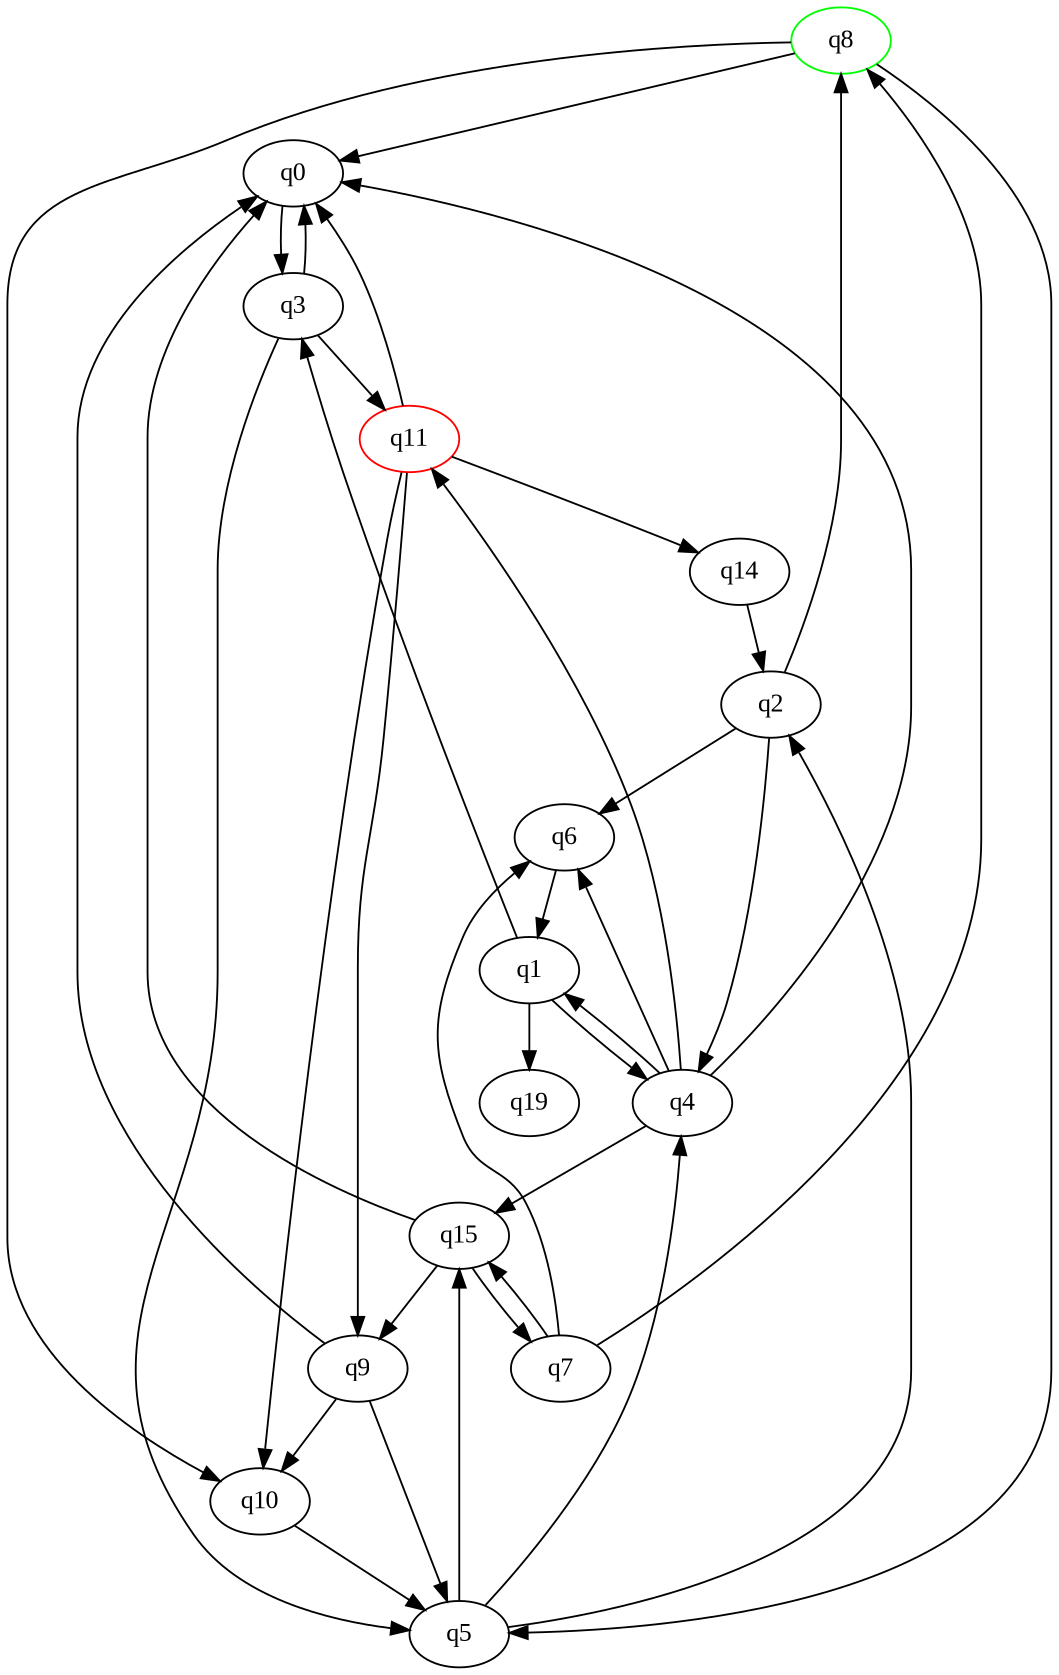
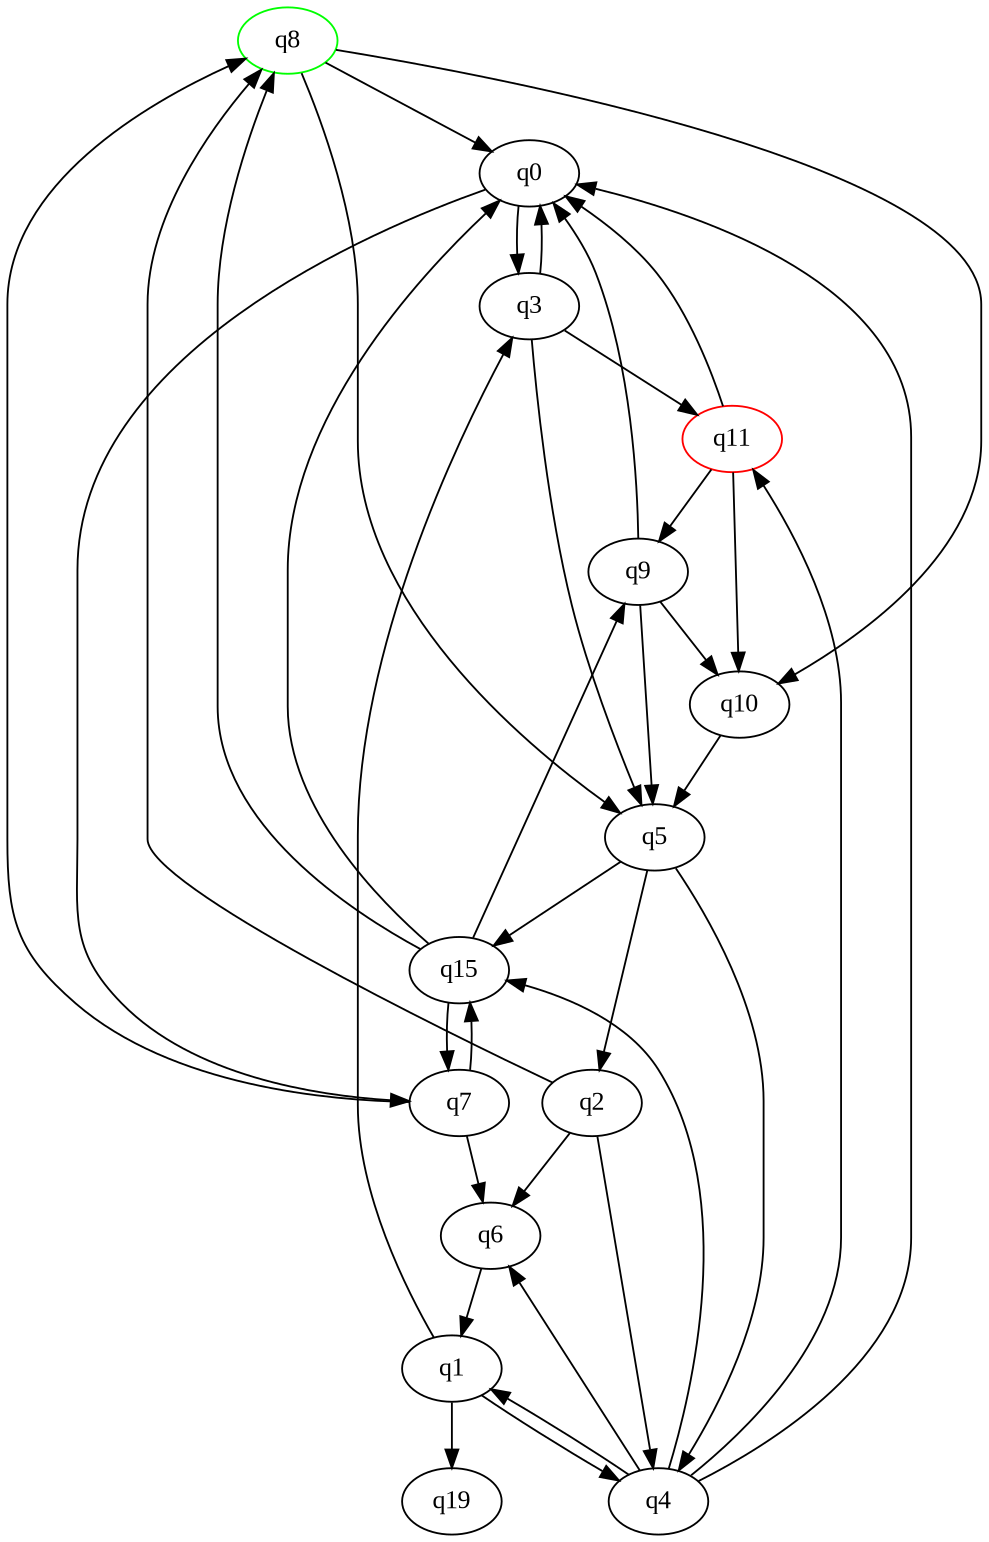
none -> (218, 560)
(740, 572) -> none
none -> (77, 644)
